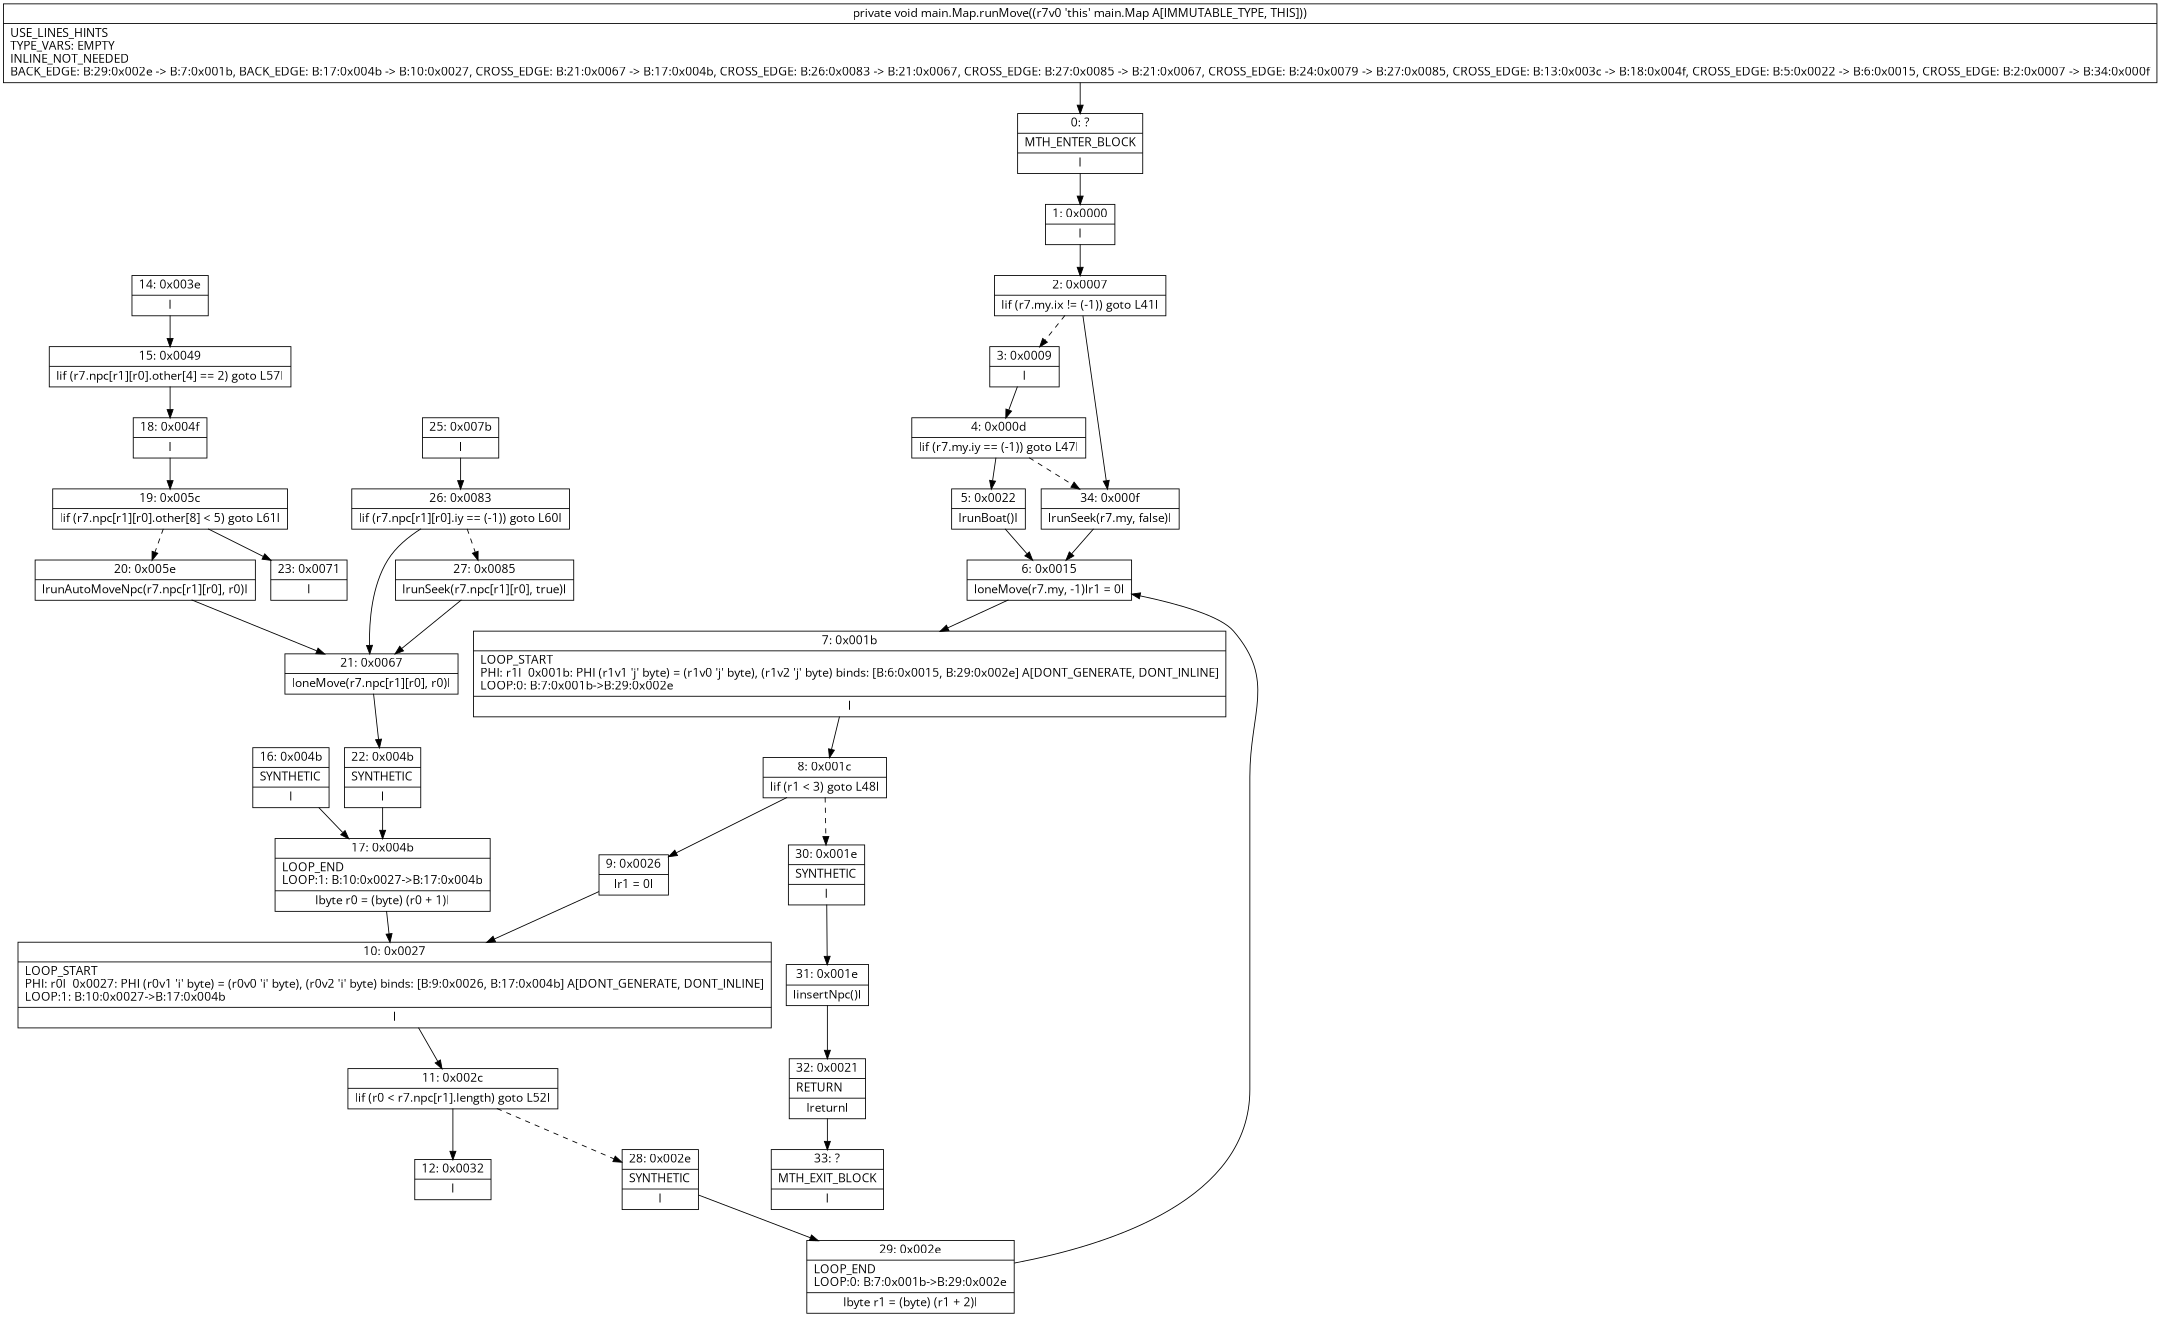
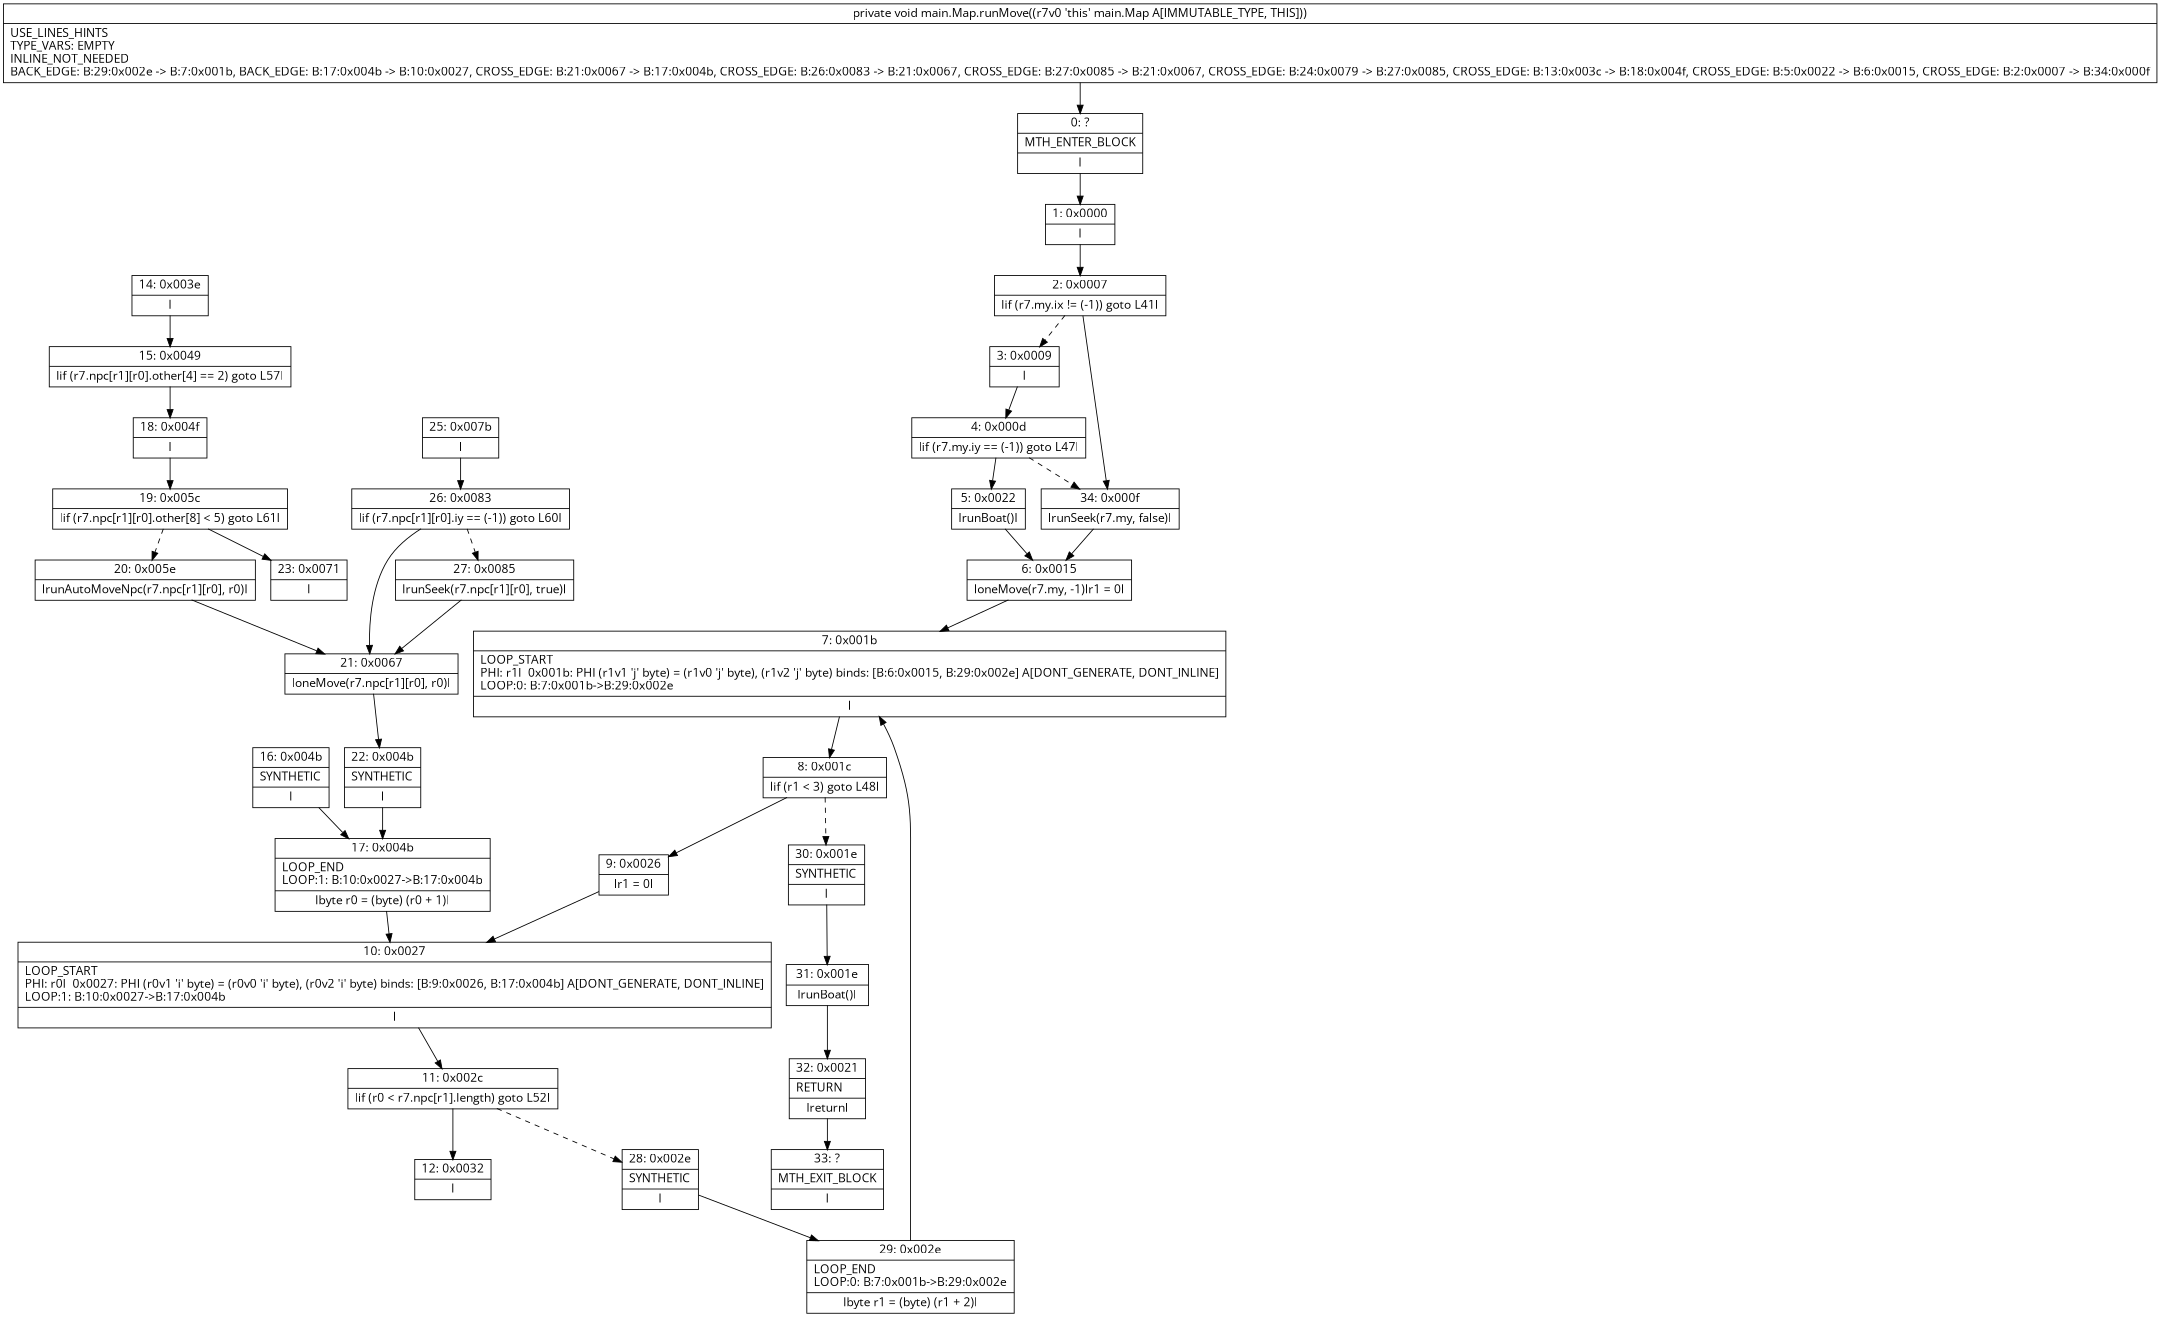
(1250, 965) -> (911, 980)
(827, 995) -> (827, 995)
